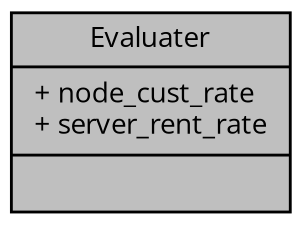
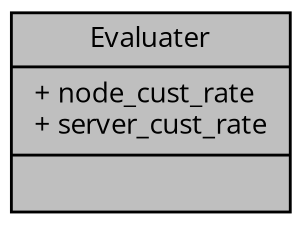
(151, 125) -> (151, 125)
